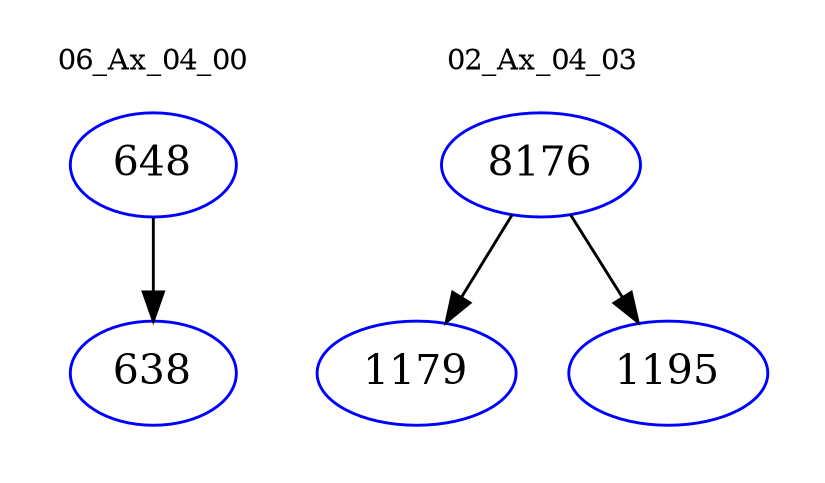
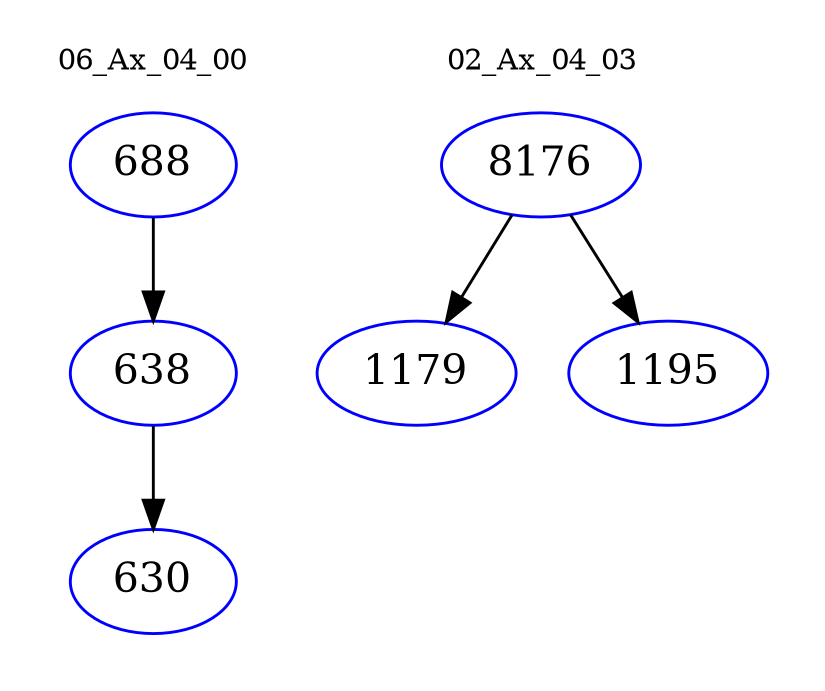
(153, 165) -> (153, 165)
none -> (153, 582)
